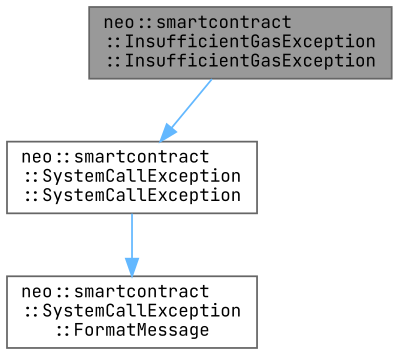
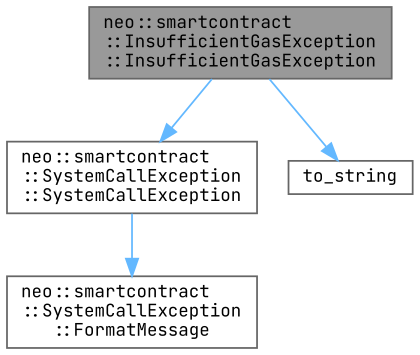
none -> (351, 177)
